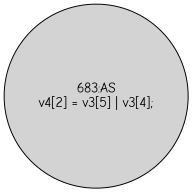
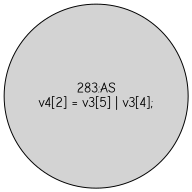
(96, 96) -> (96, 96)
